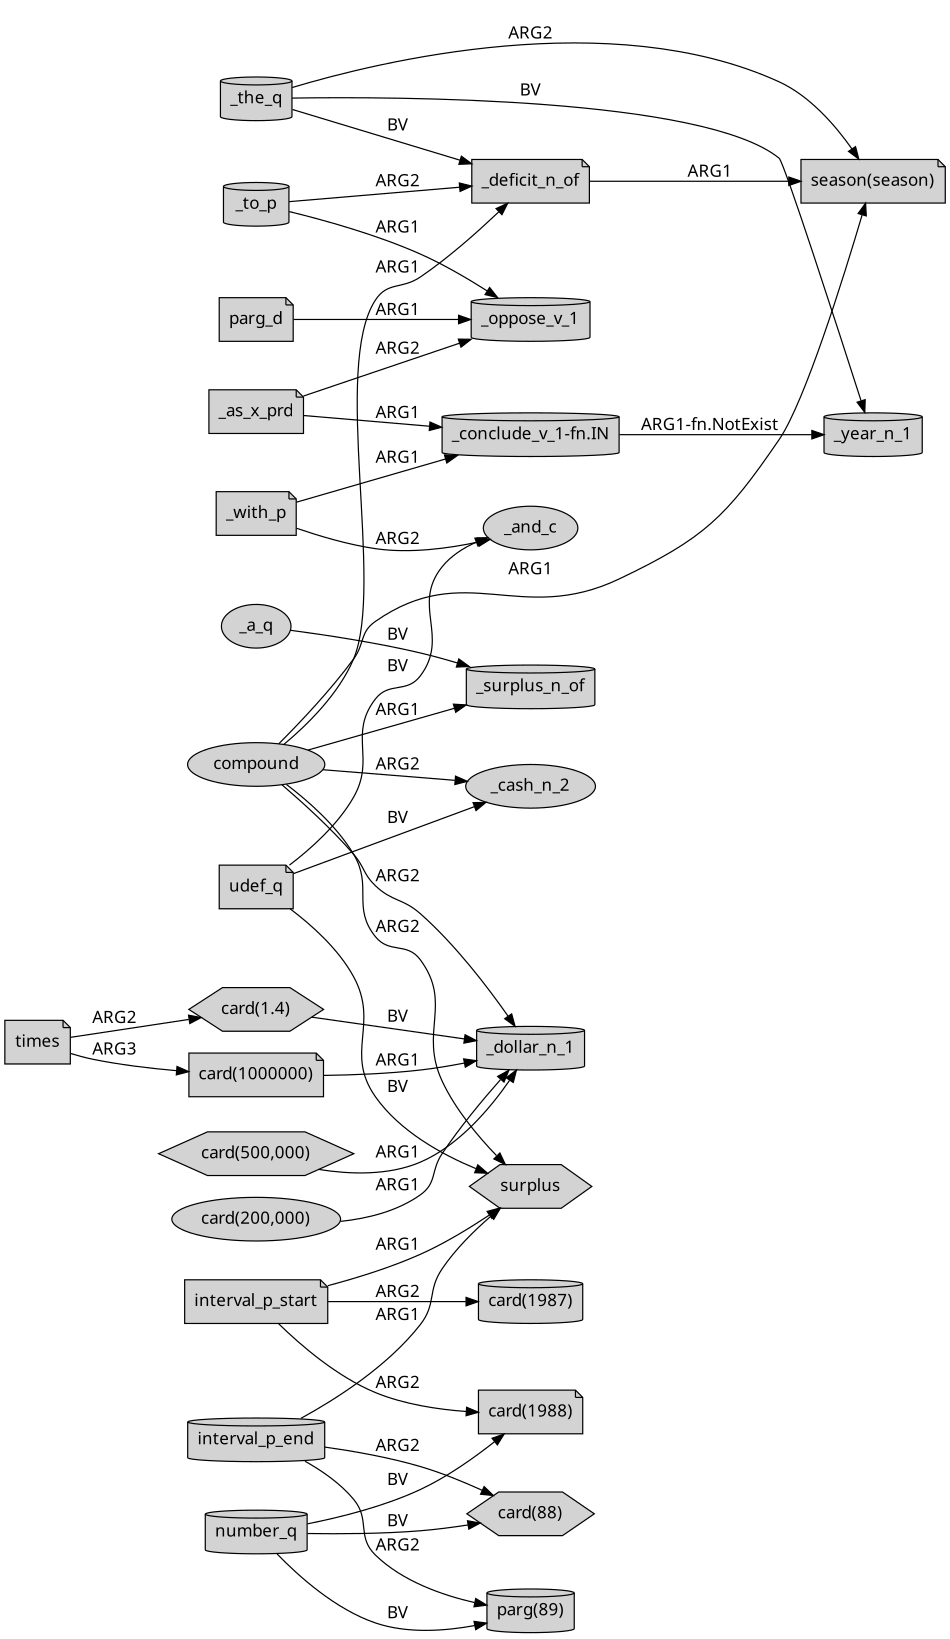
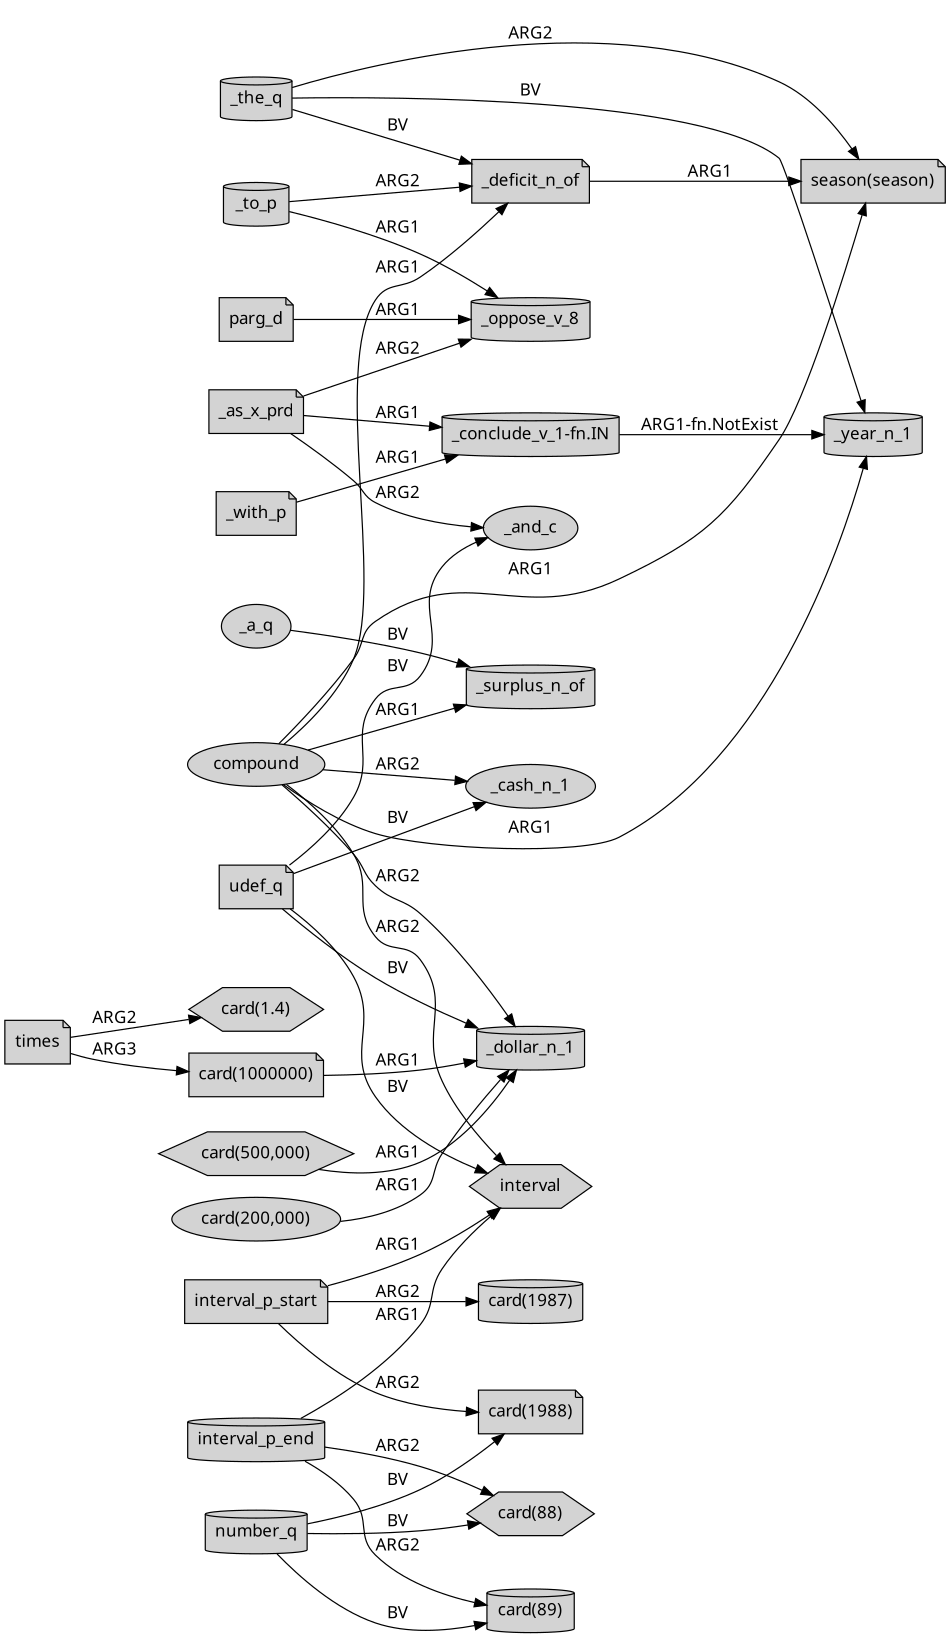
(531, 319) -> (531, 319)
(386, 550) -> (371, 500)
(531, 786) -> (531, 786)
none -> (662, 809)
(388, 1028) -> (369, 974)
(531, 1186) -> (531, 1186)
(531, 1611) -> (531, 1611)
